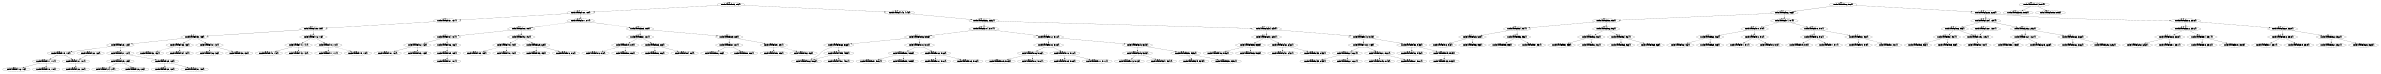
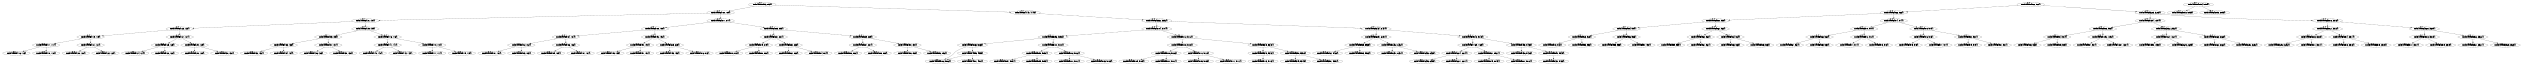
(1982, 33) -> (2110, 41)
(158, 41) -> (273, 25)
(84, 57) -> (98, 49)
(447, 57) -> (573, 49)
(1162, 61) -> none
